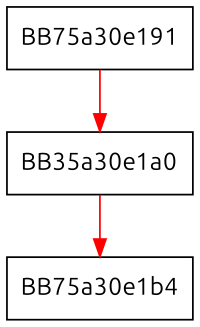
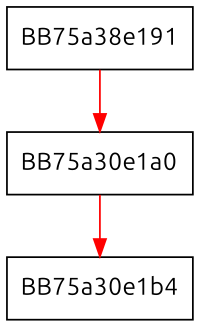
(100, 38) -> (100, 38)
(100, 163) -> (100, 163)
